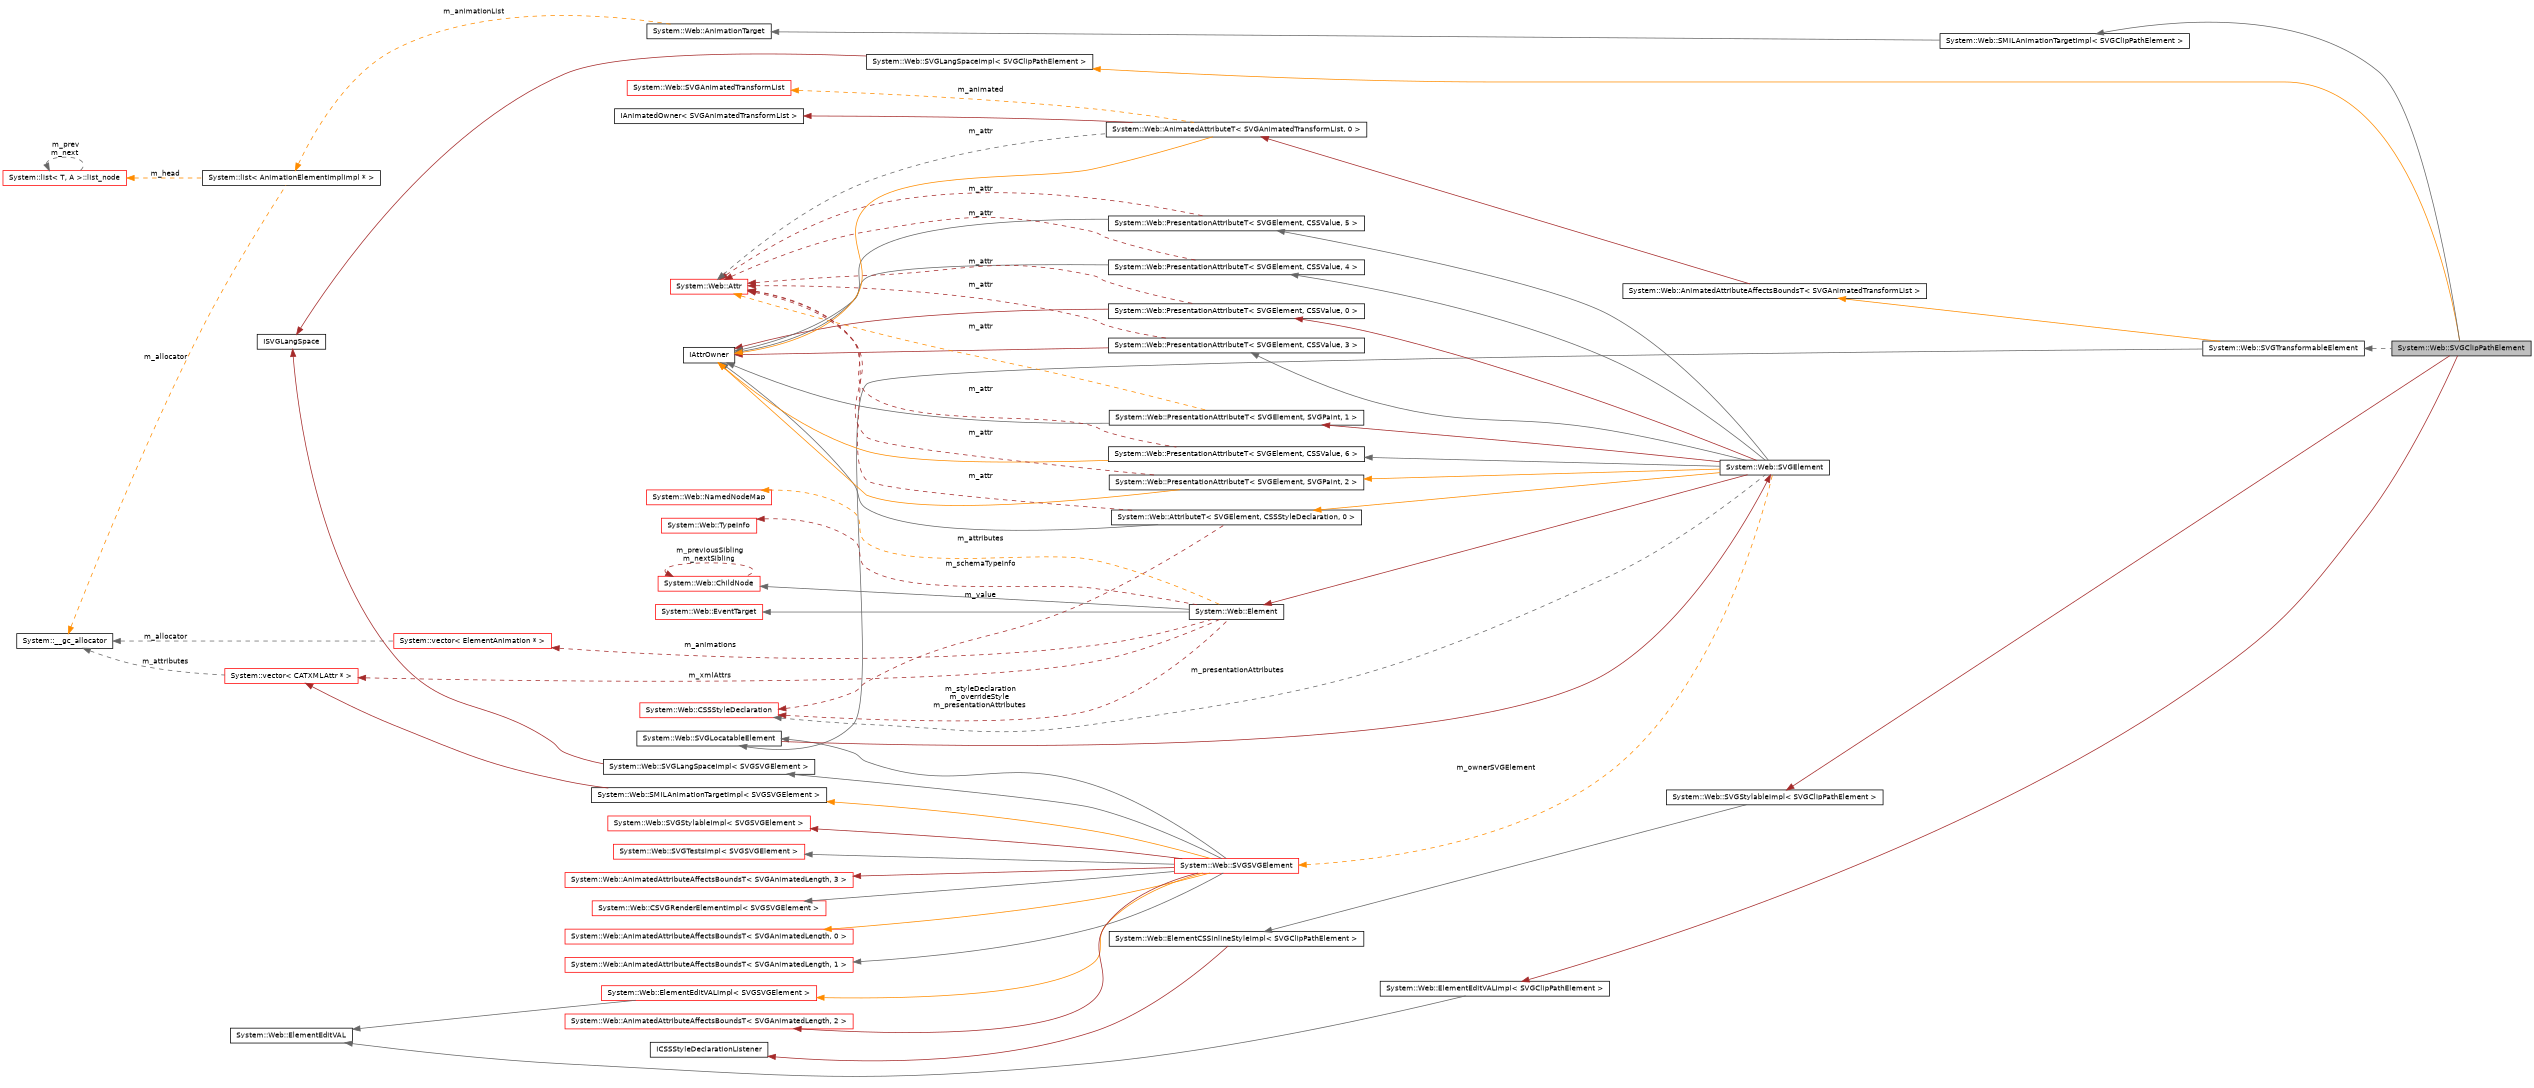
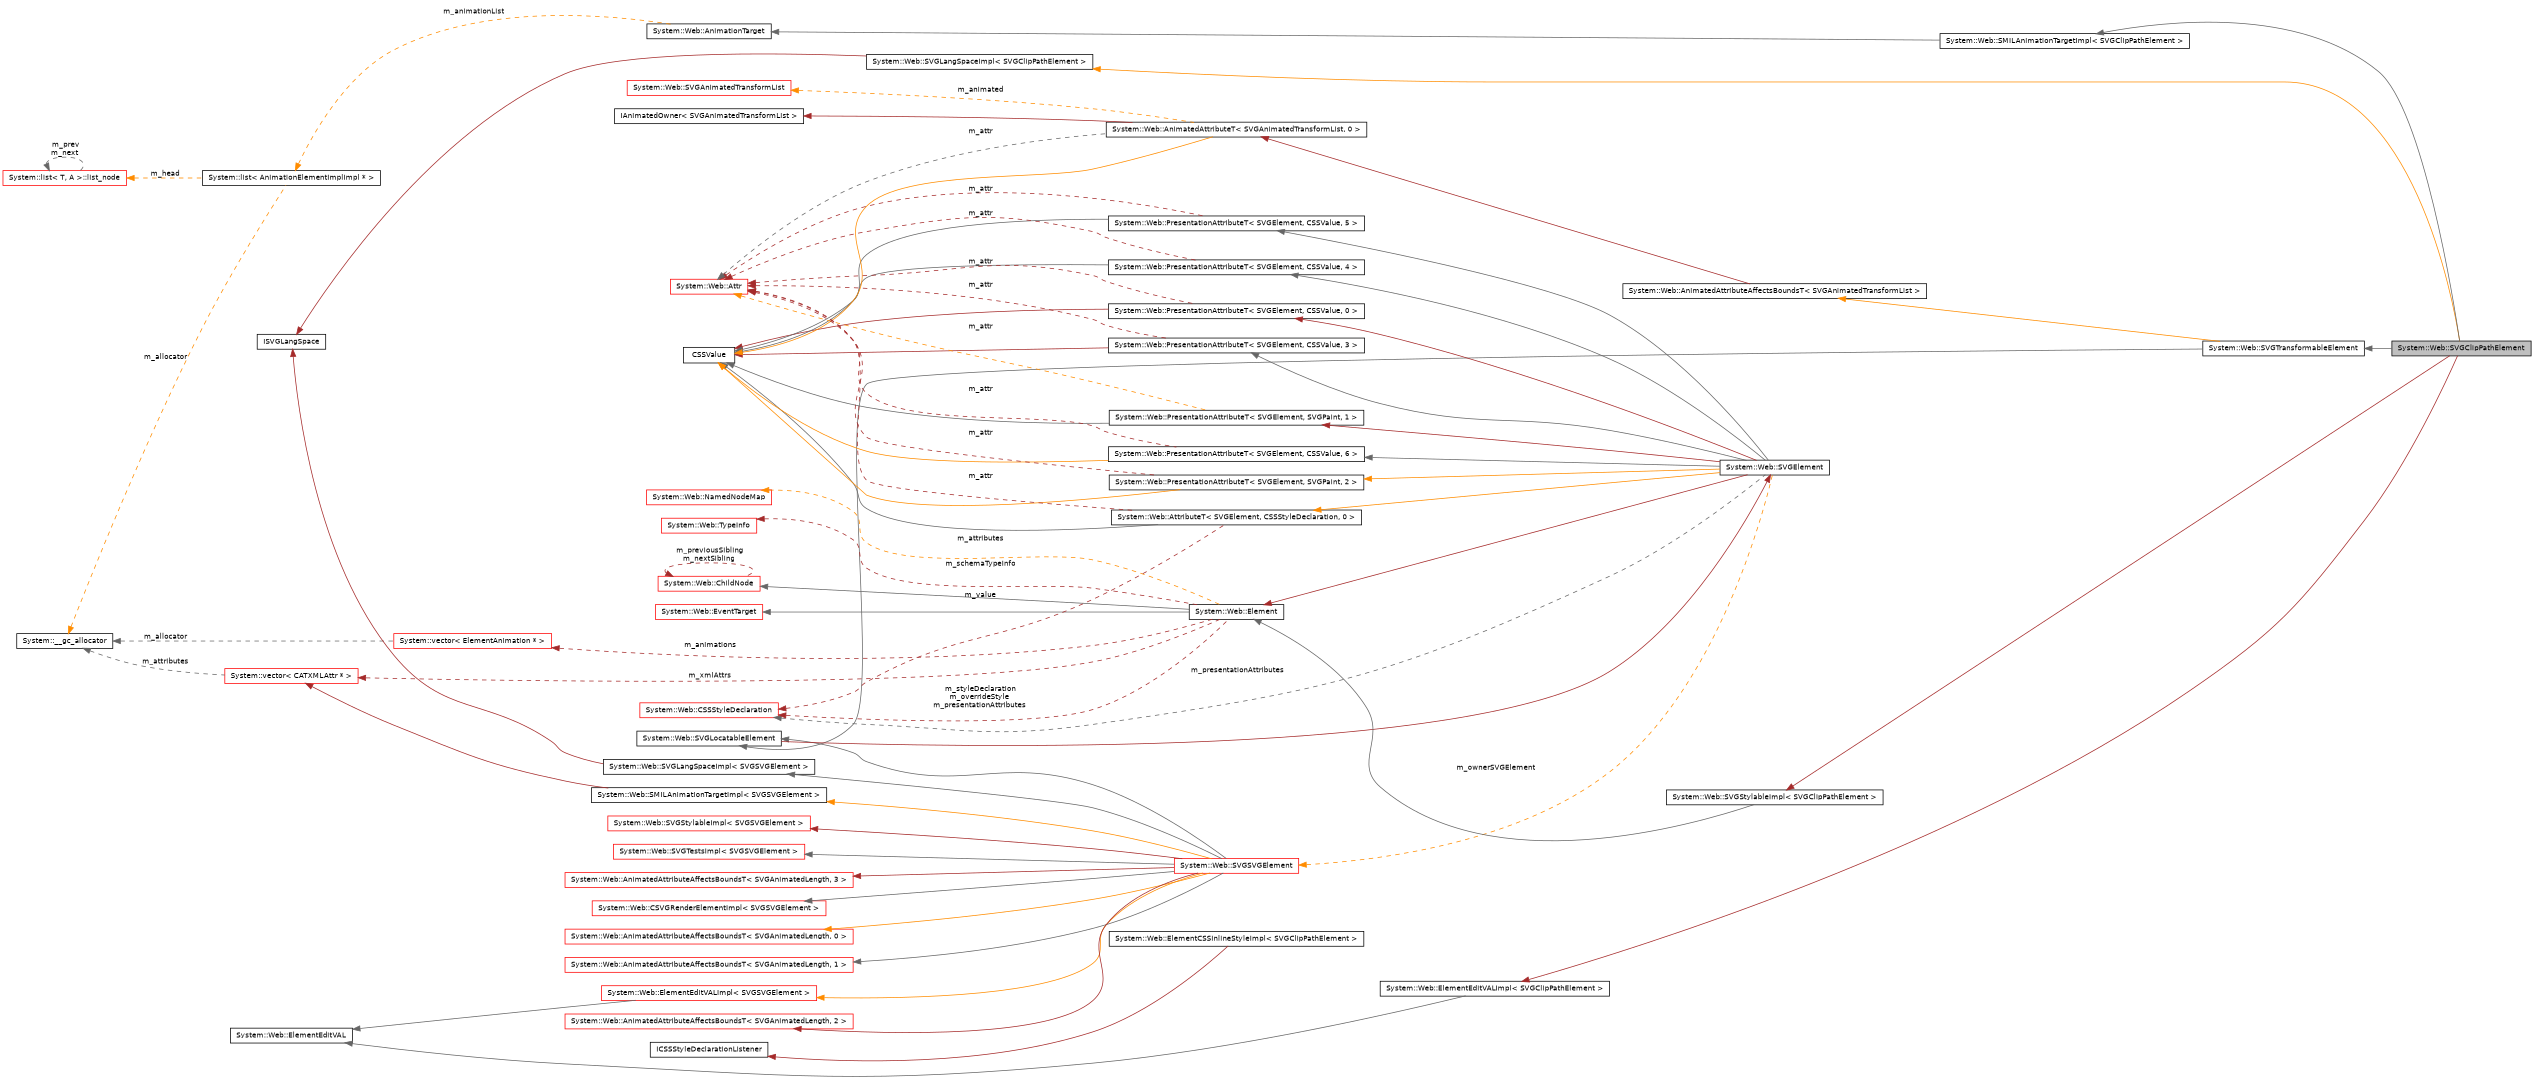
(2382, 348) -> (2382, 348)
(709, 355) -> (709, 355)
(1509, 867) -> (1454, 826)
